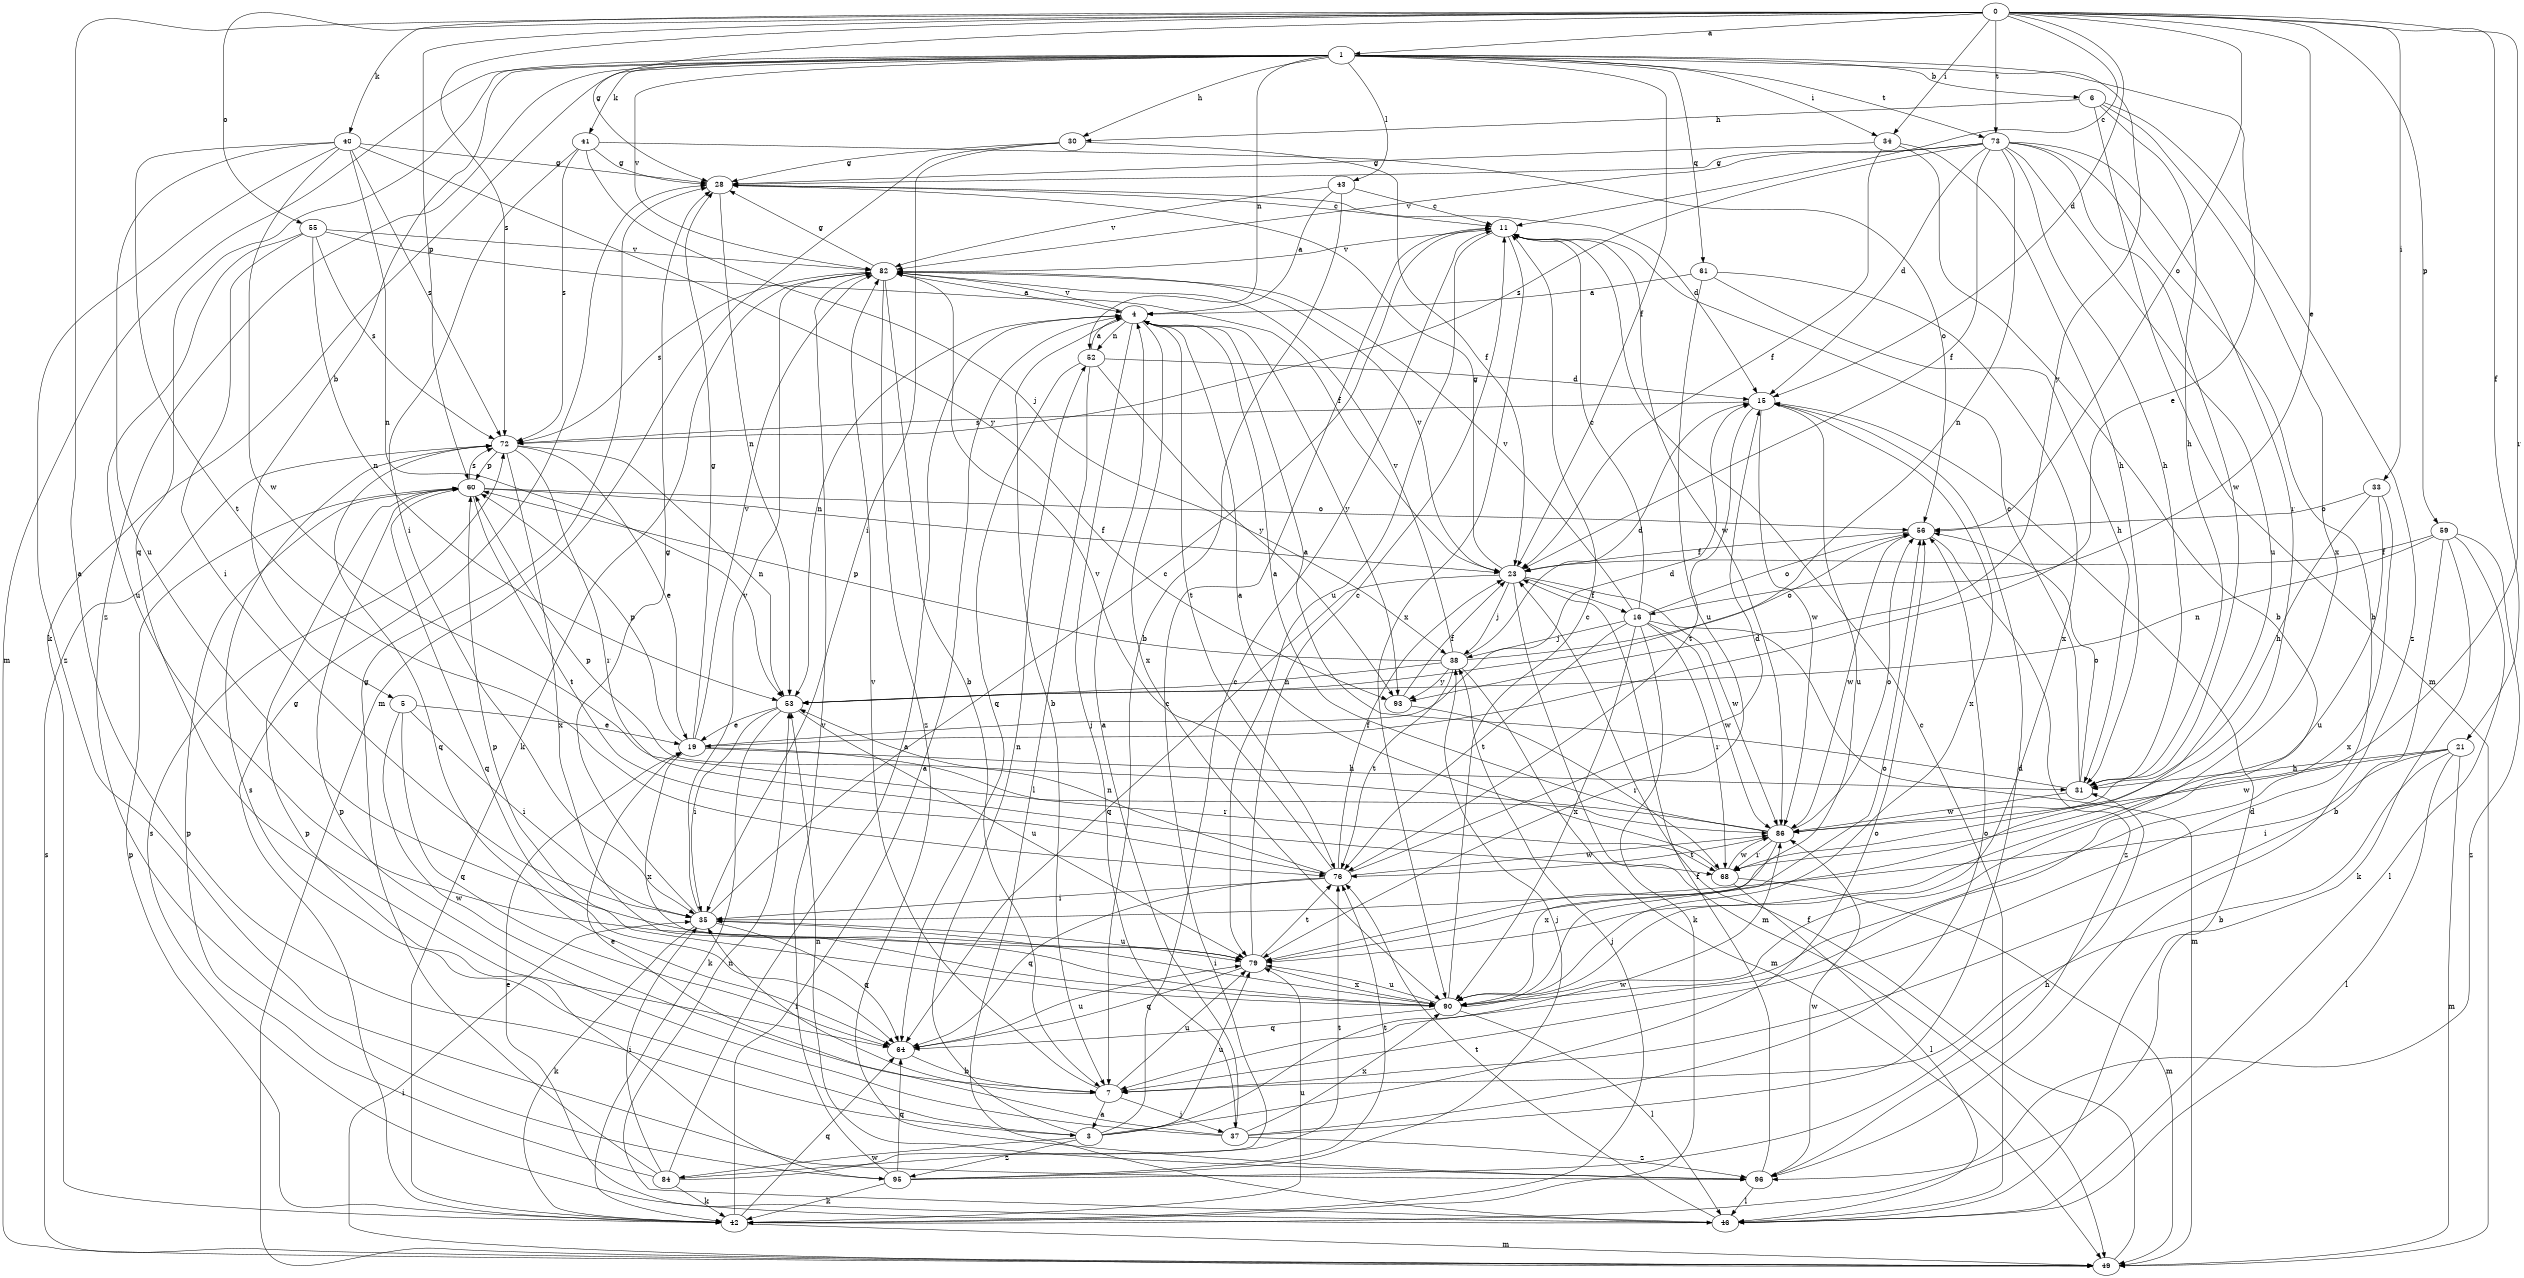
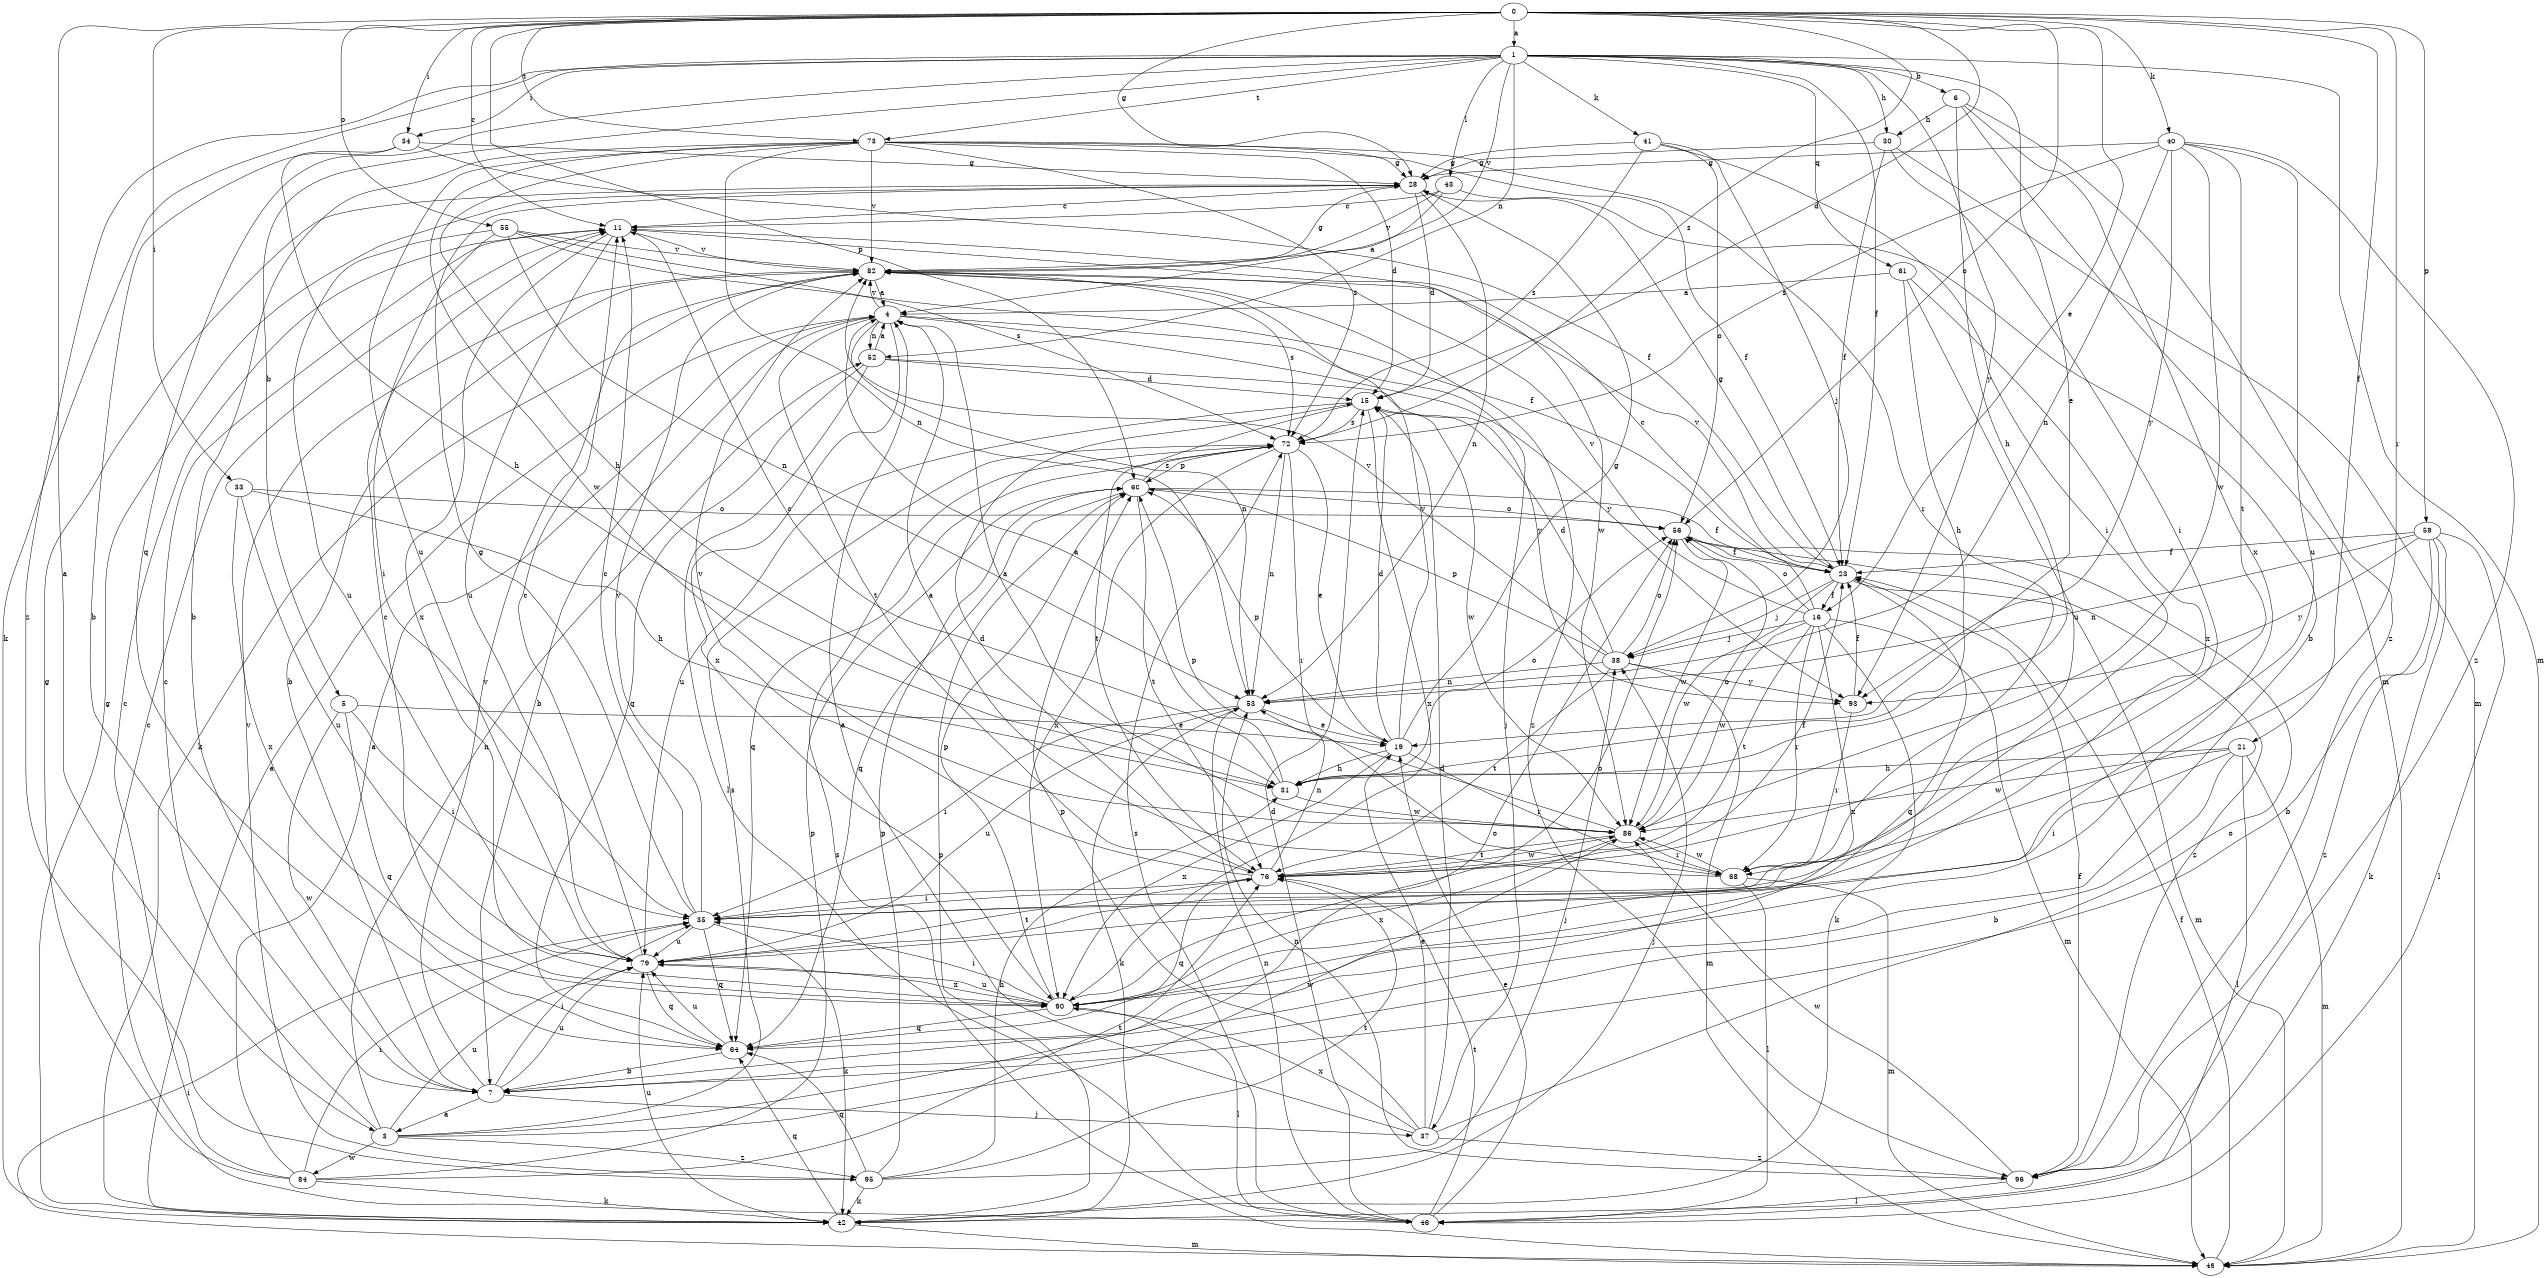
none -> (2158, 661)
